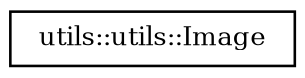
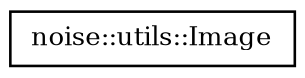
(153, 39) -> (153, 39)
